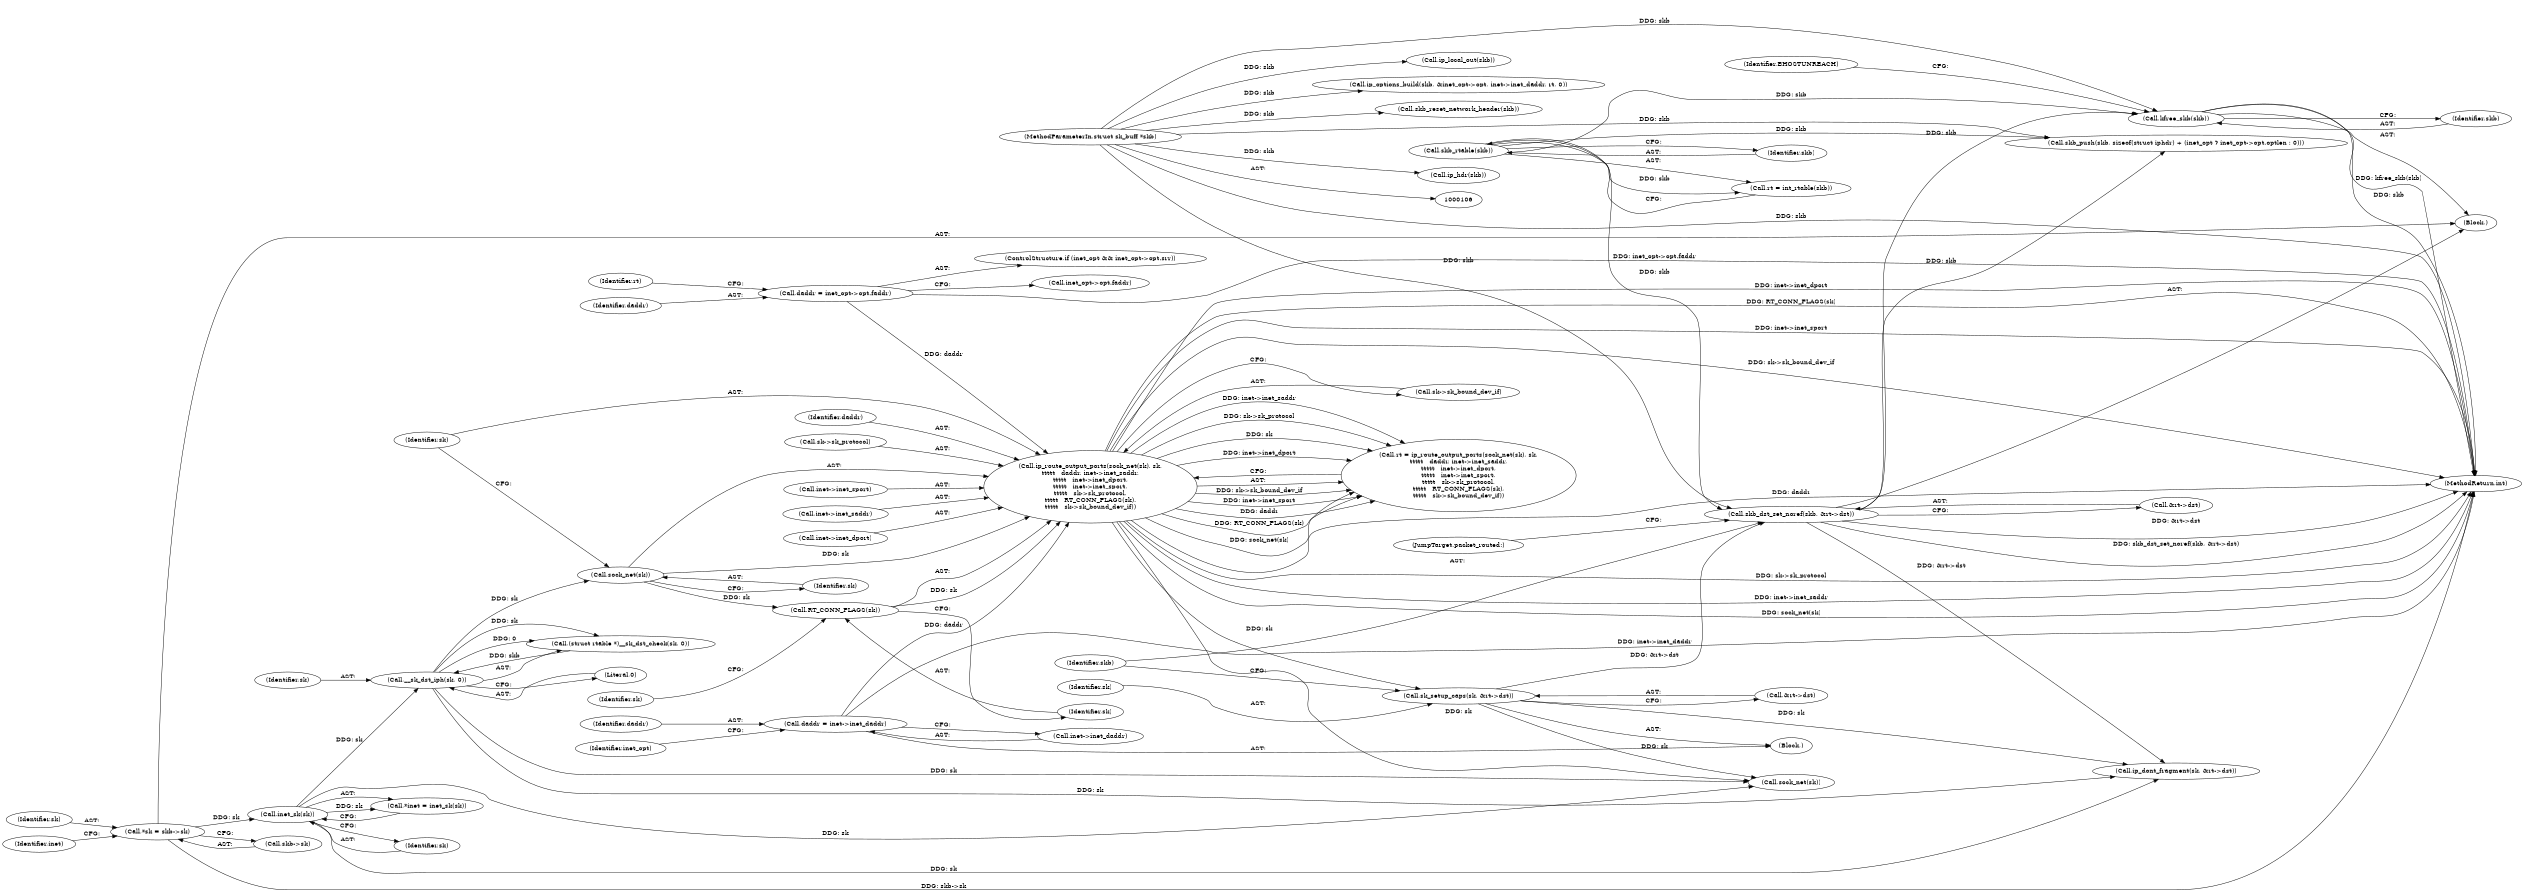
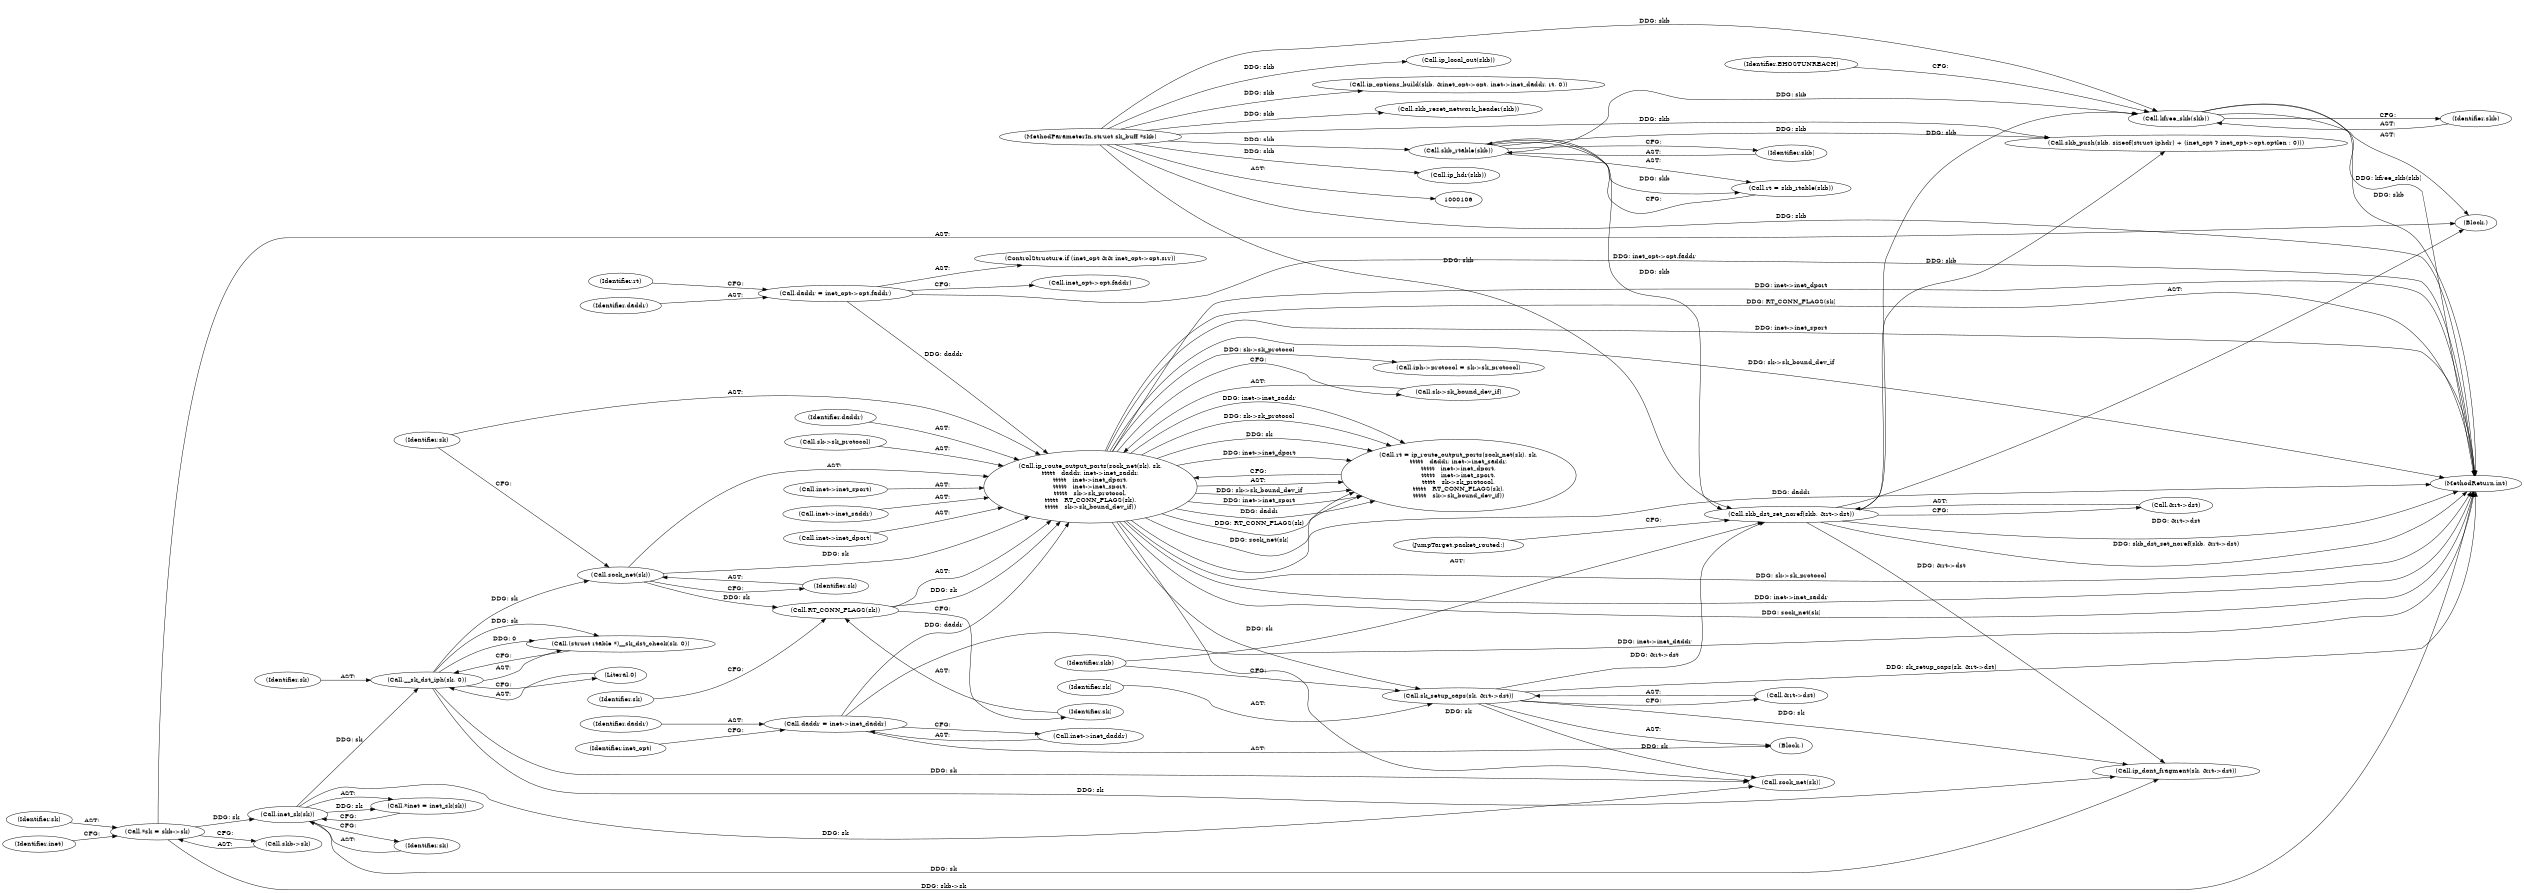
none -> (1287, 146)
(1791, 188) -> (1791, 188)
none -> (1459, 368)
(505, 656) -> (505, 656)
none -> (2057, 668)
